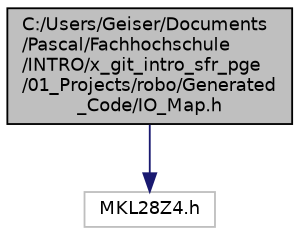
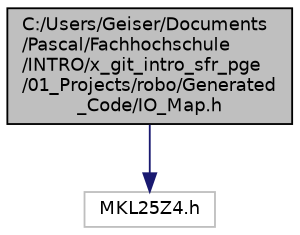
(150, 209) -> (150, 209)
